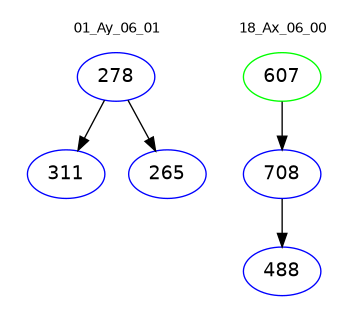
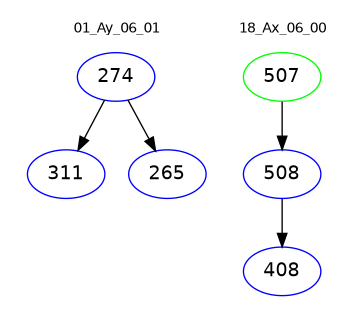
(116, 77) -> (116, 77)
(282, 77) -> (282, 77)
(282, 174) -> (282, 174)
(282, 271) -> (282, 271)
